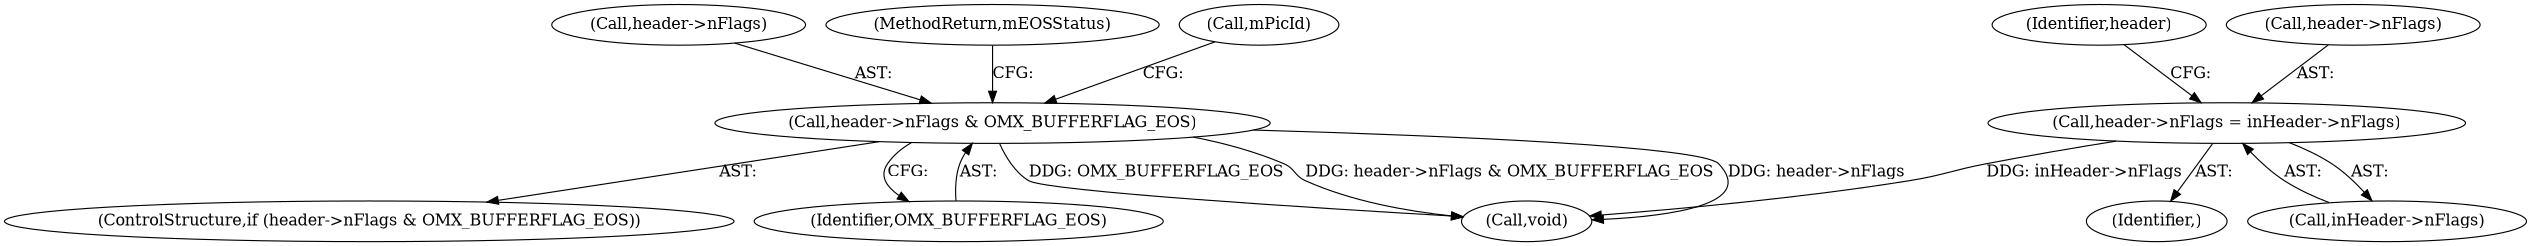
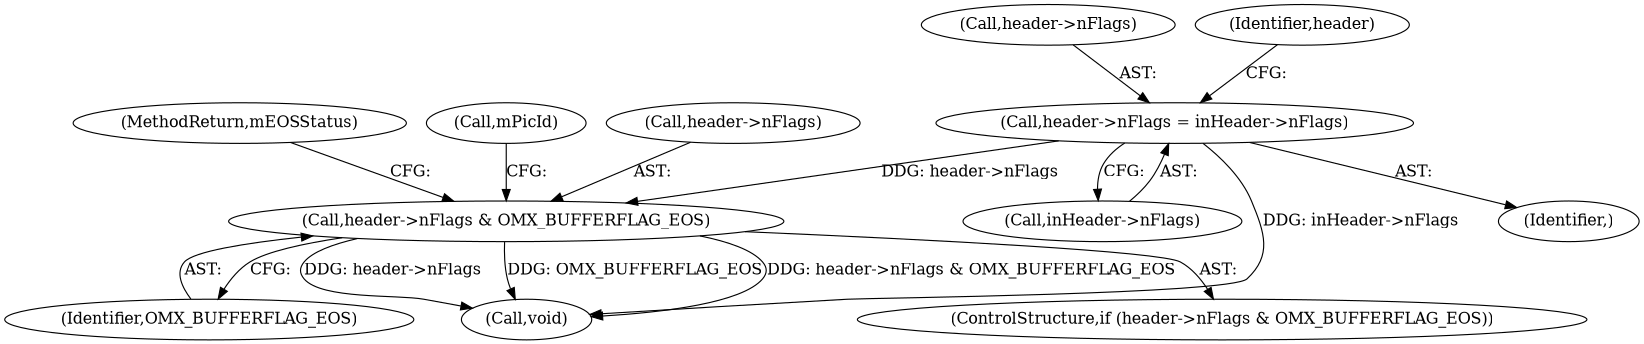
none -> (848, 171)
(2372, 172) -> (1127, 172)
